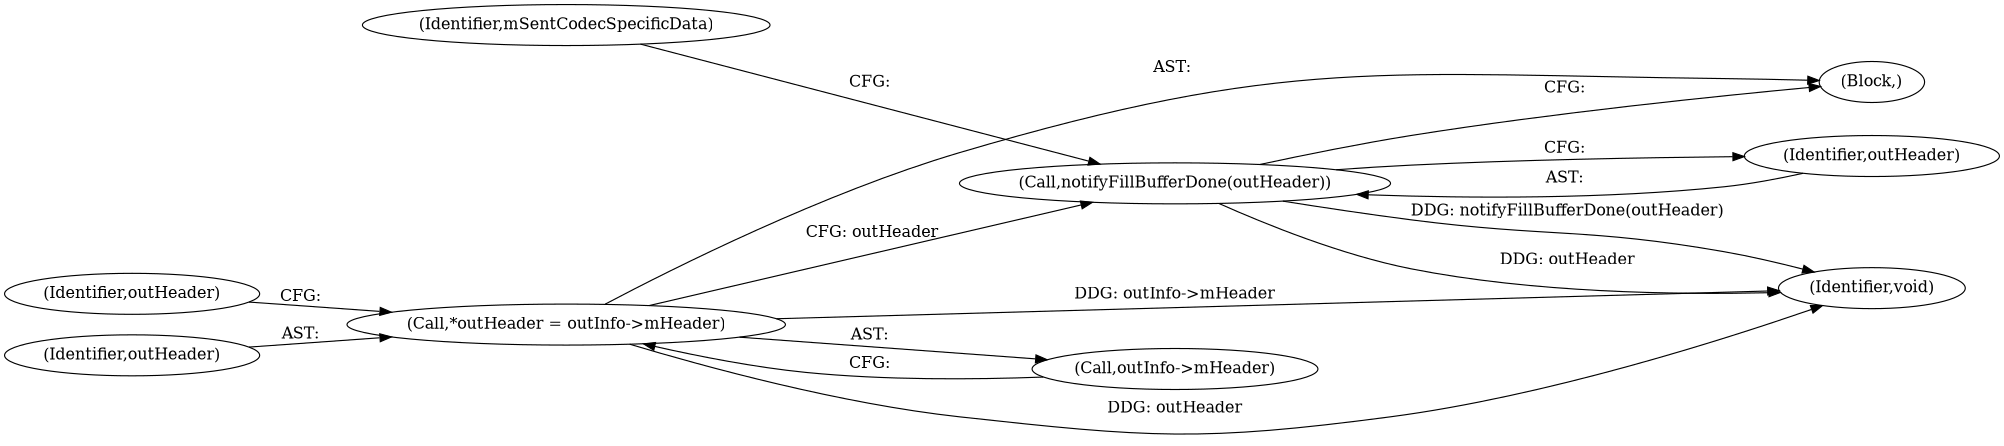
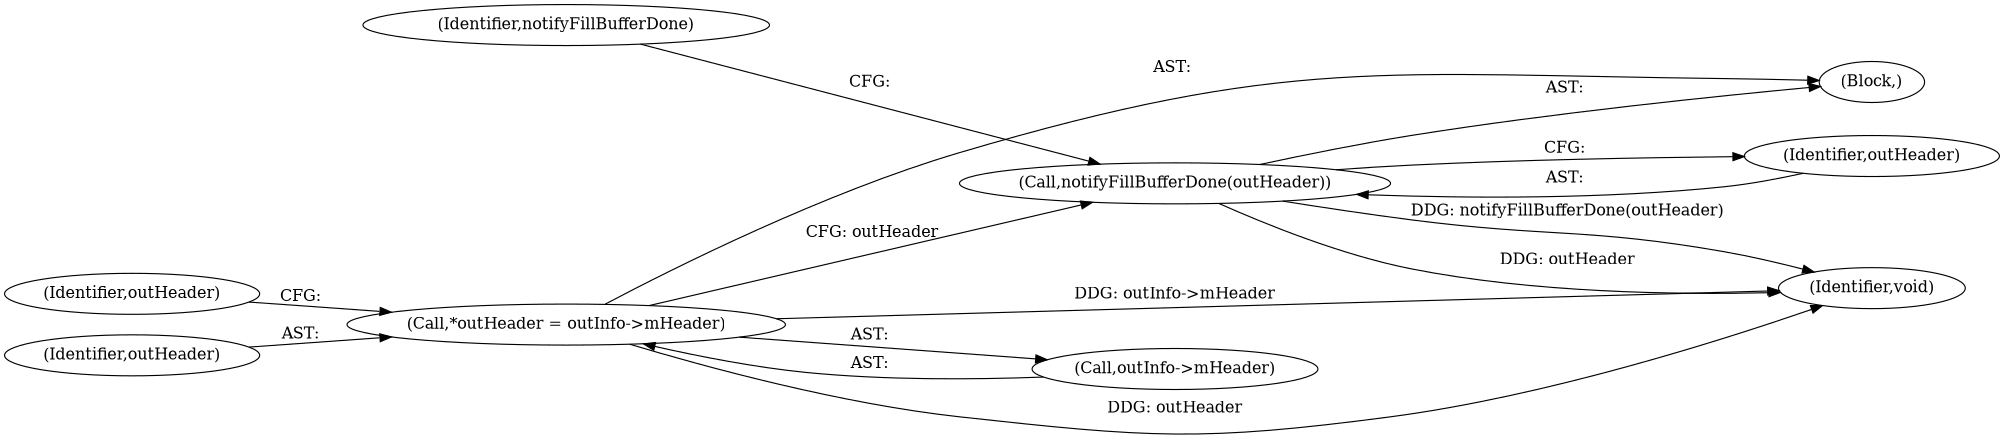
(566, 25) -> (566, 25)
(1567, 88) -> (1567, 88)
(872, 364) -> (872, 364)
